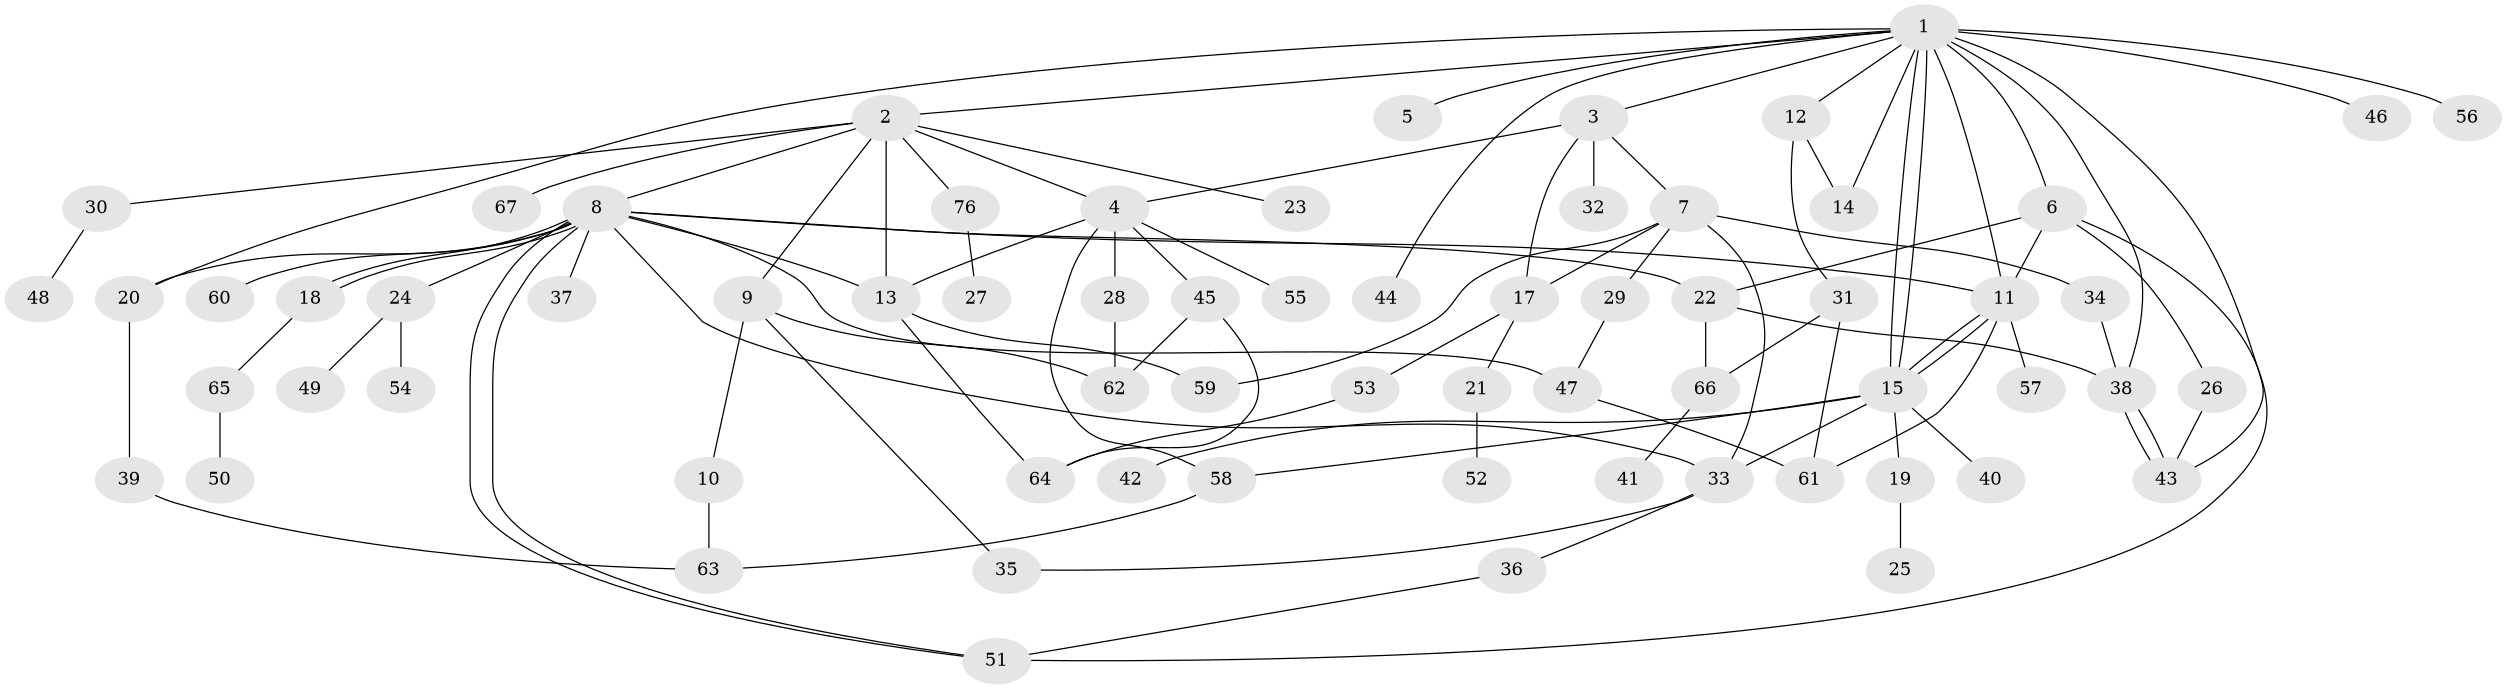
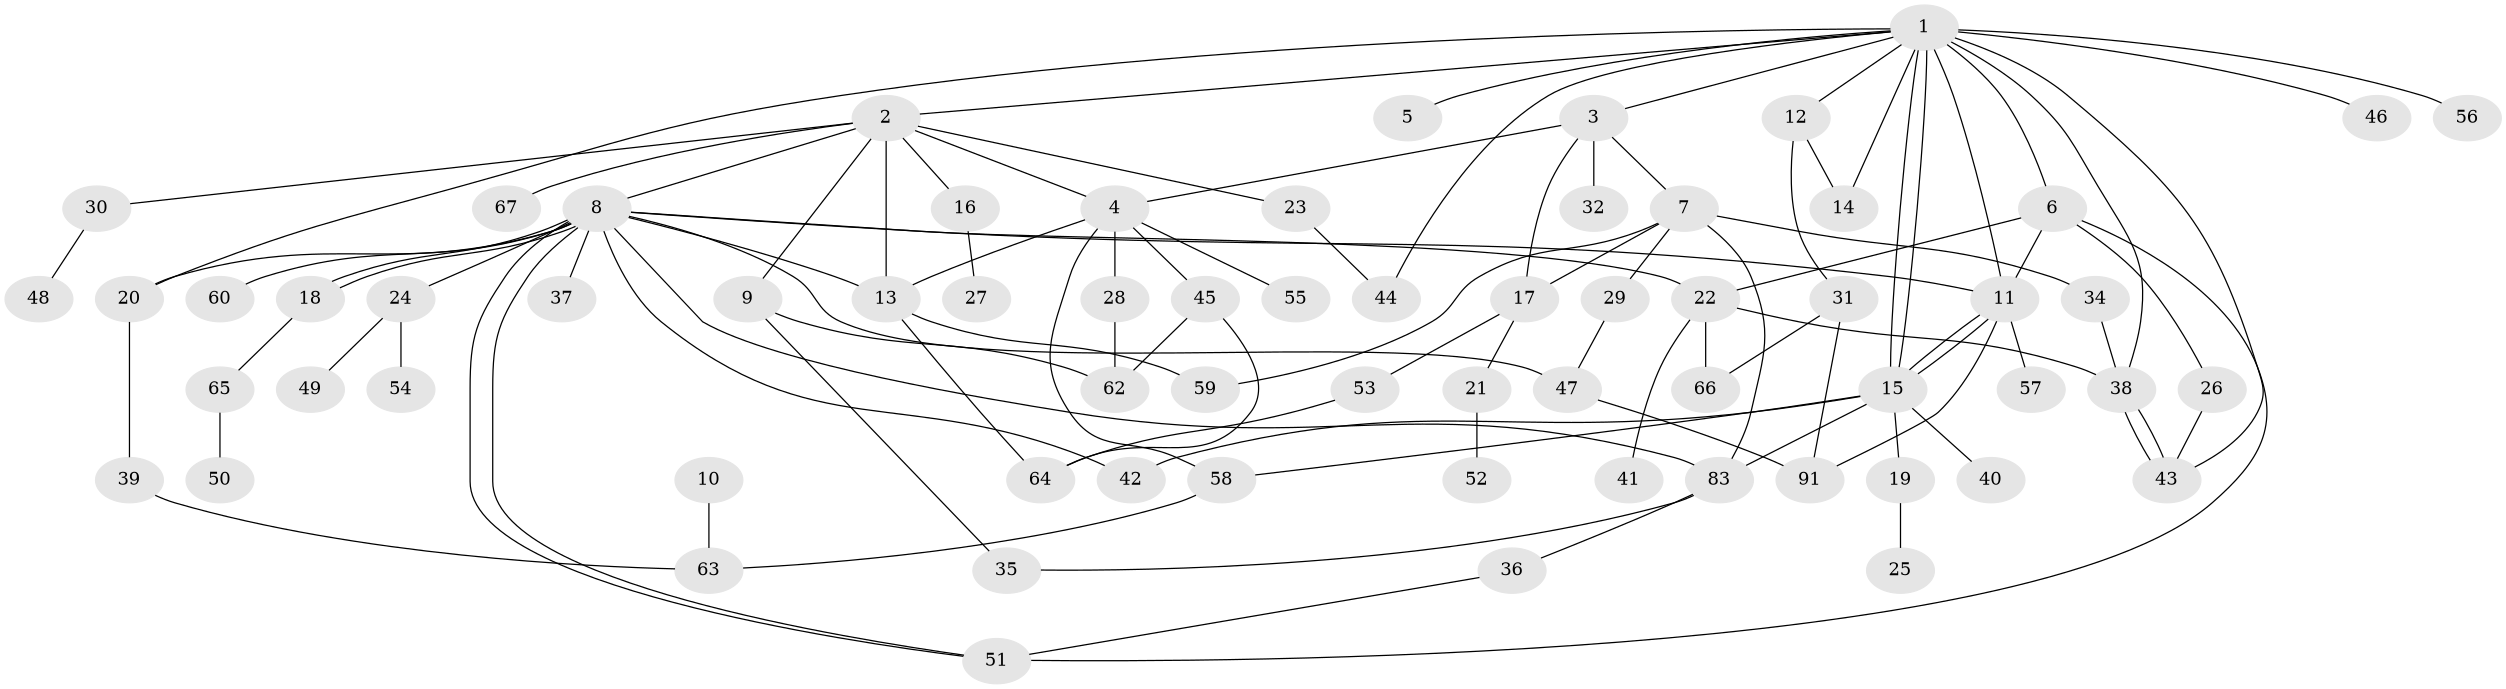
(965, 209) -> (965, 209)
none -> (1341, 254)
(728, 389) -> none
none -> (823, 402)
(1667, 435) -> (1653, 385)
(1720, 480) -> (1720, 480)
(1810, 480) -> (1810, 480)
